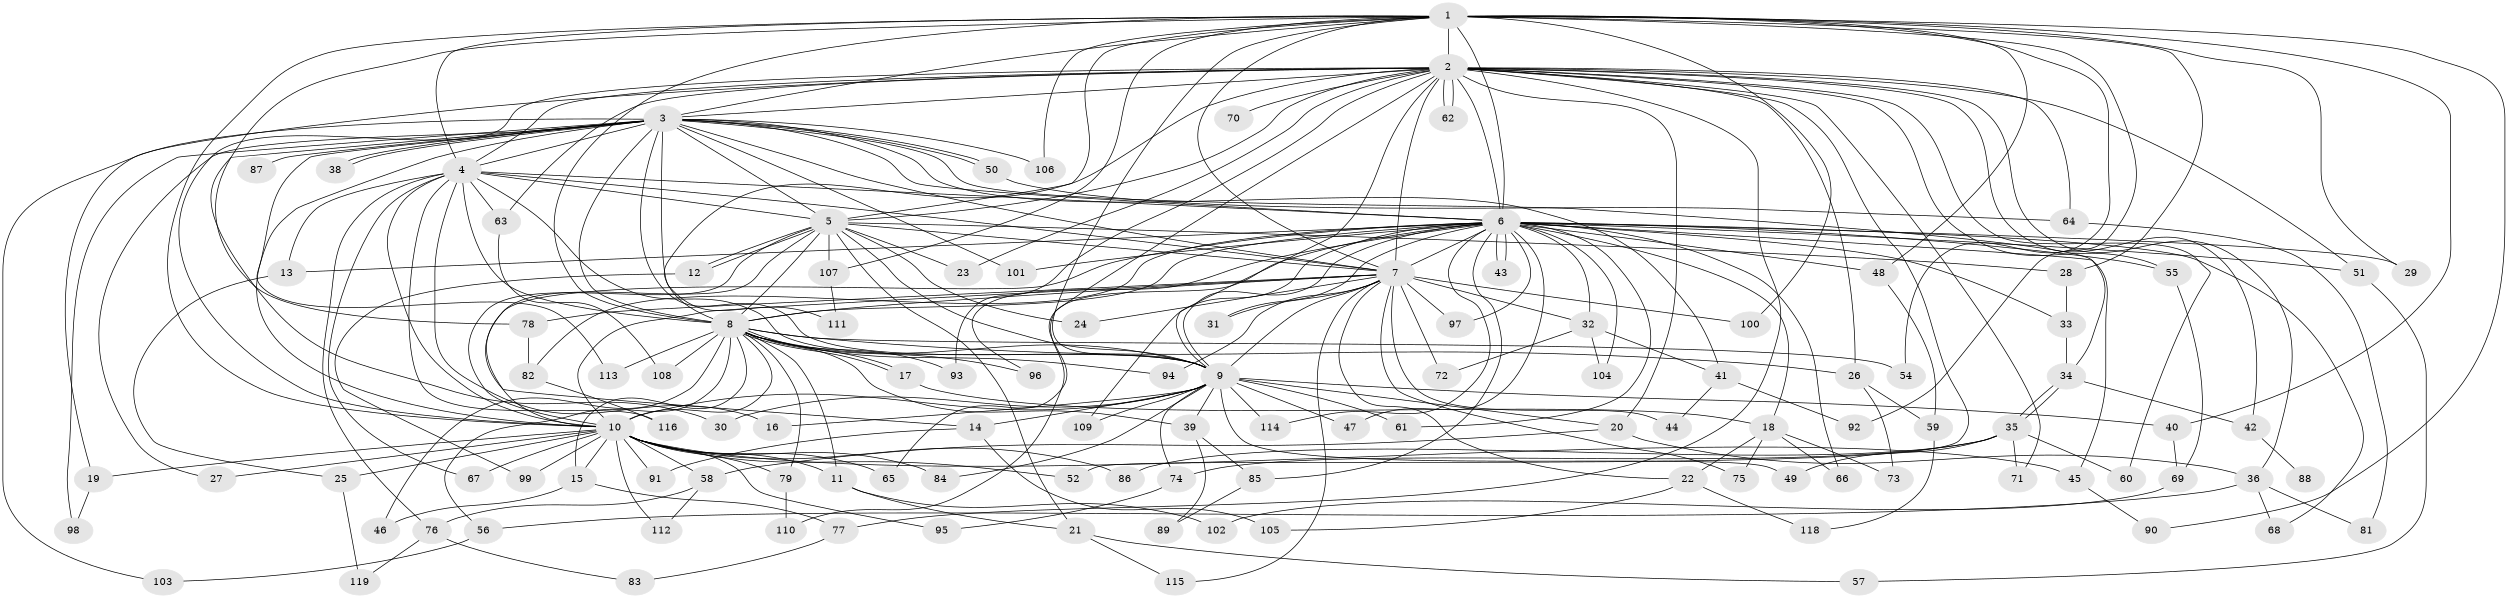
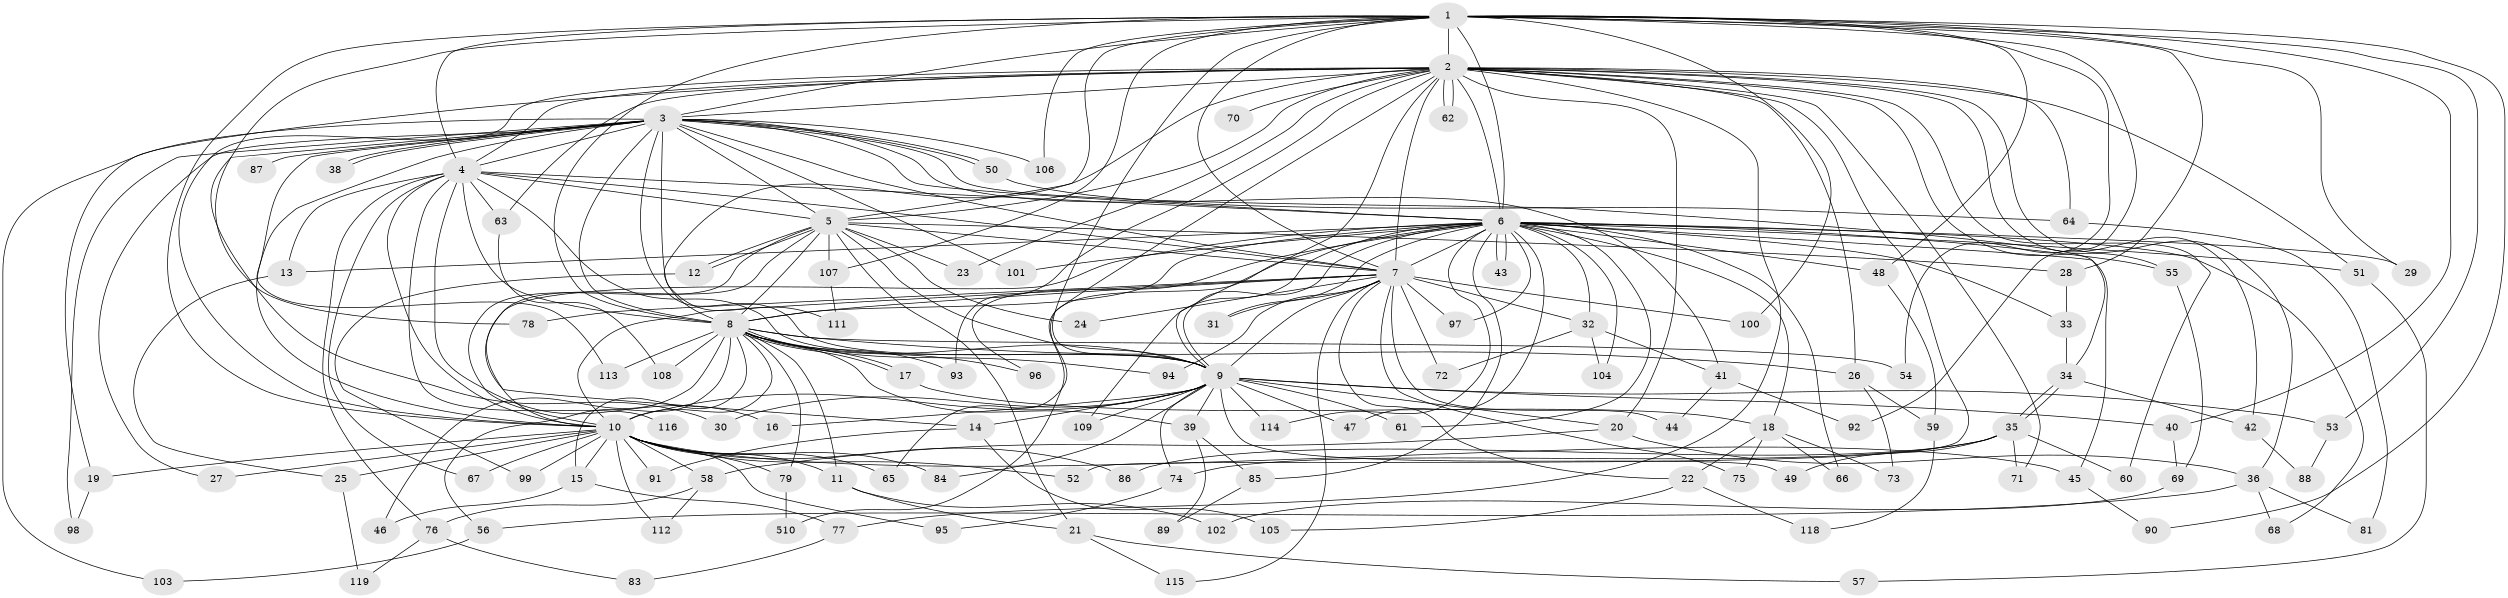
(529, 376) -> none
none -> (2333, 428)
(786, 531) -> (786, 531)
